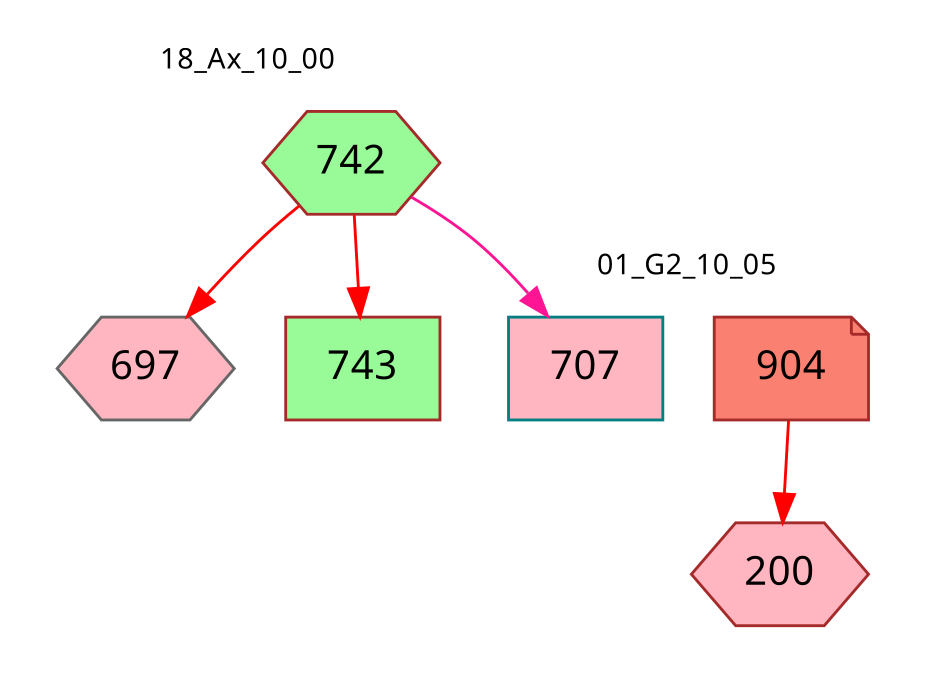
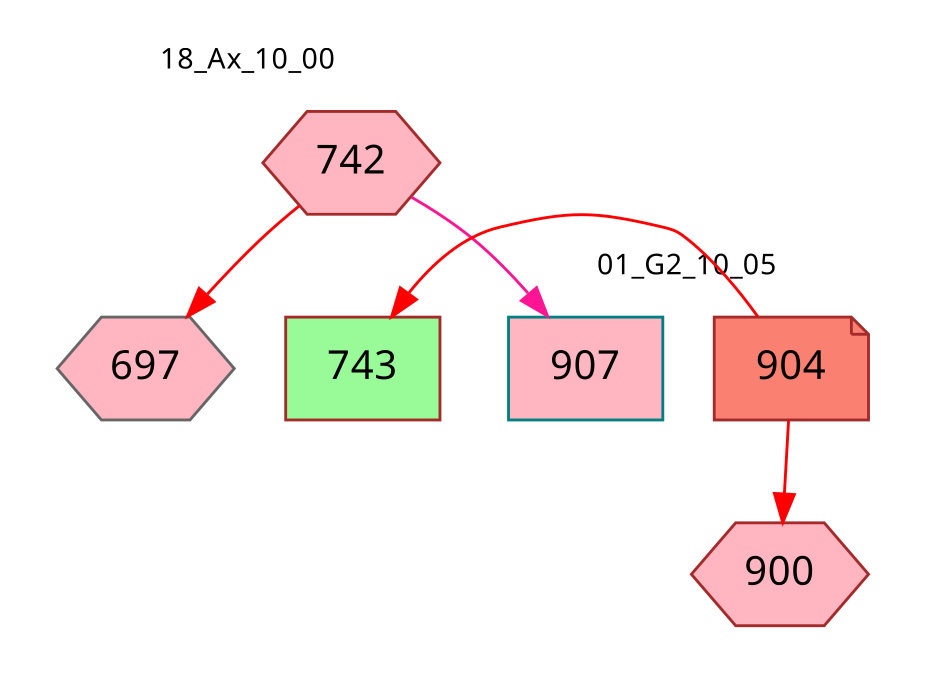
(351, 163) -> (351, 163)
(356, 252) -> (591, 215)
(586, 369) -> (586, 369)
(780, 574) -> (780, 574)
